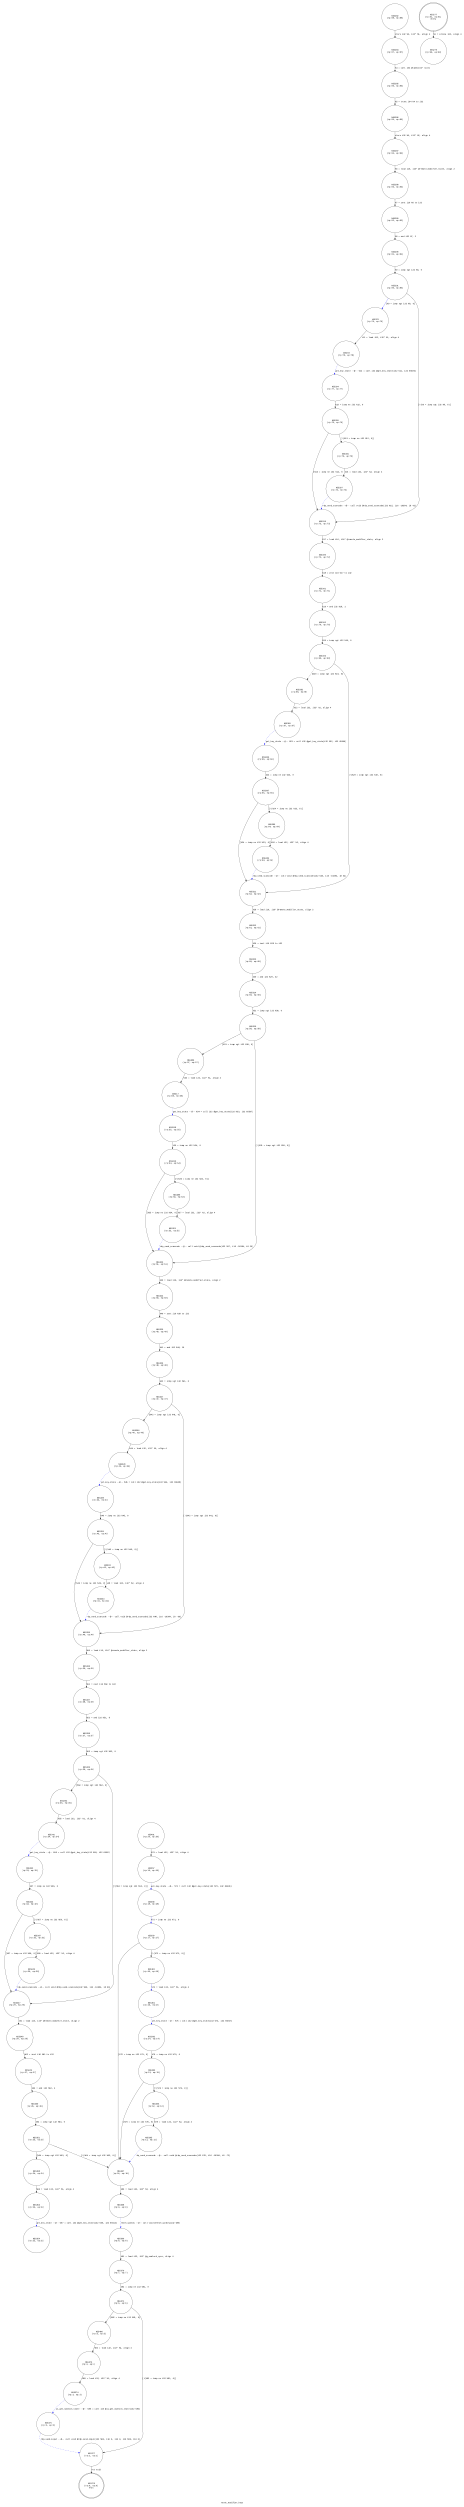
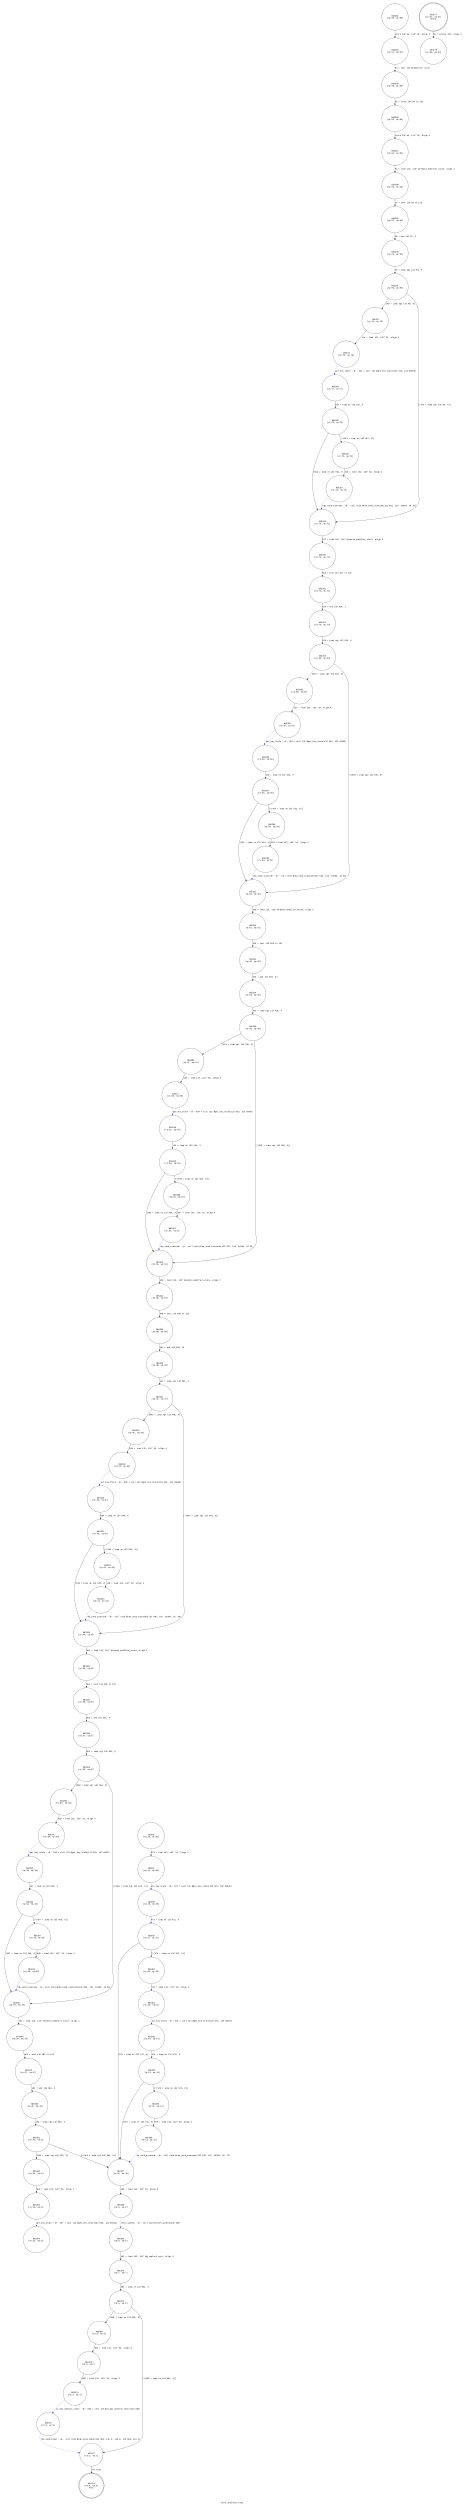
(385, 303) -> (385, 303)
